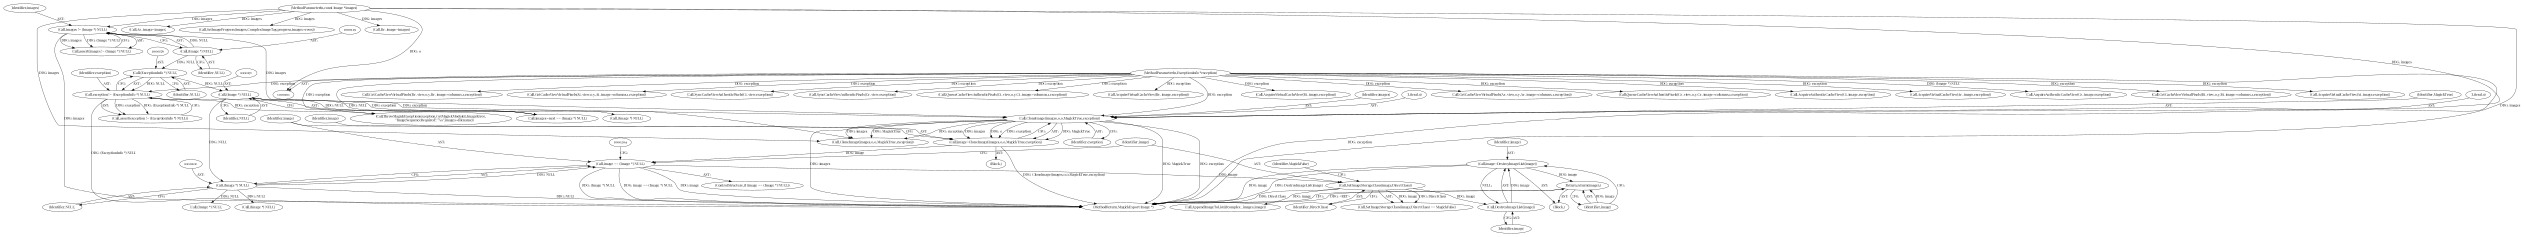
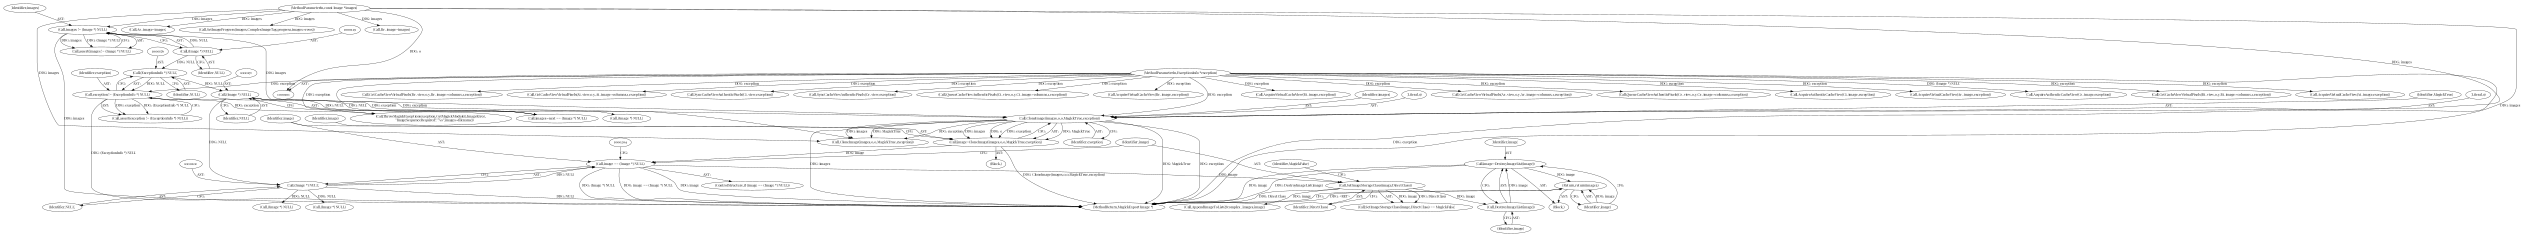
(1488, 186) -> (1487, 186)
